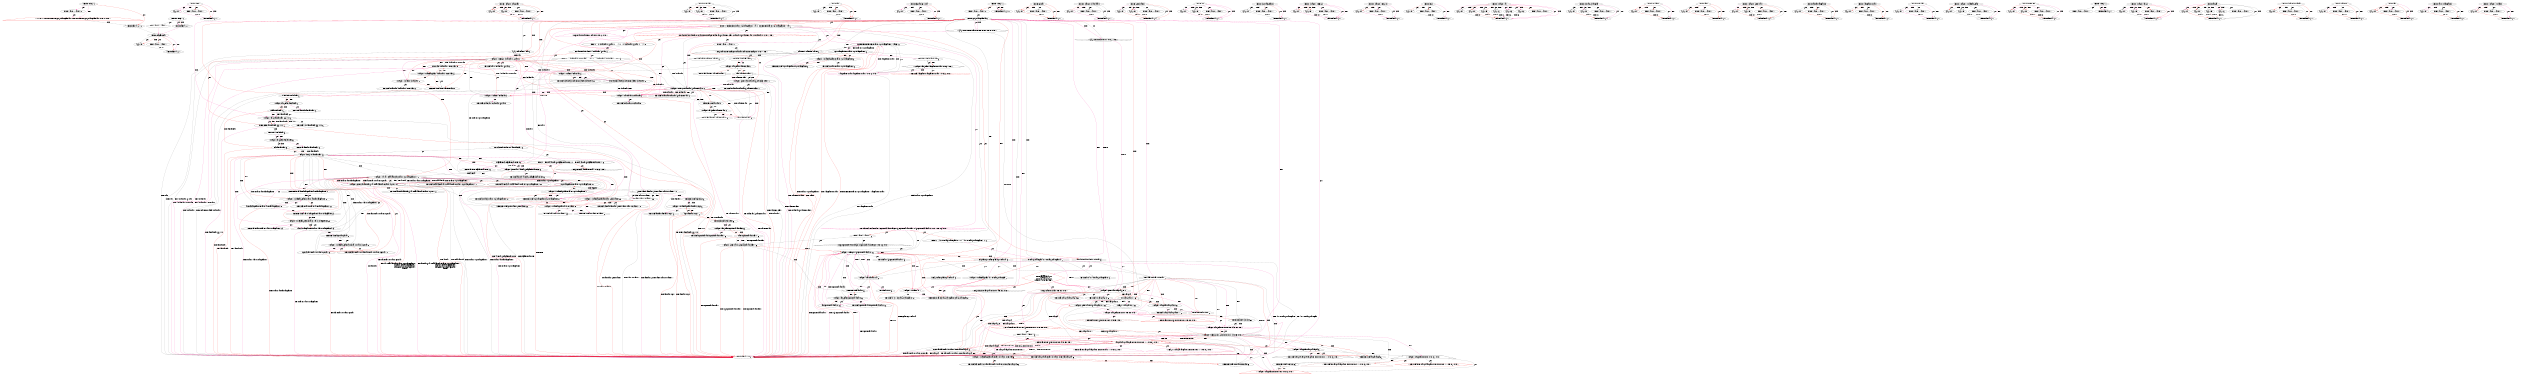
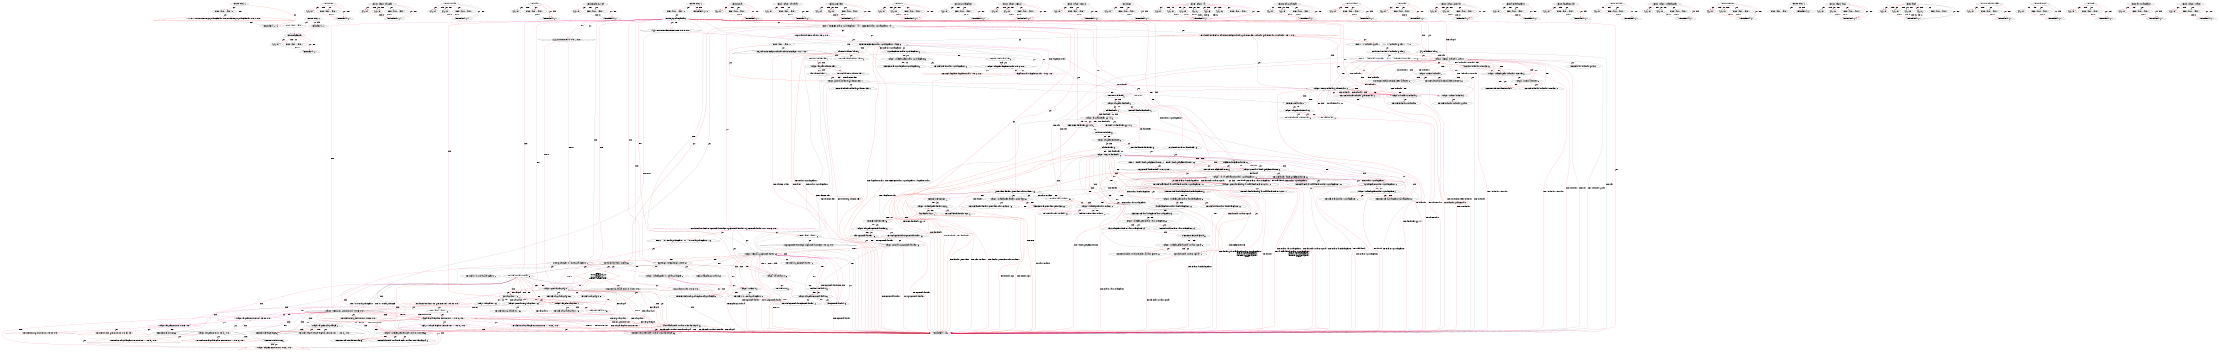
(842, 24) -> none
(541, 40) -> (1451, 40)
none -> (508, 311)
(1225, 328) -> (253, 319)
